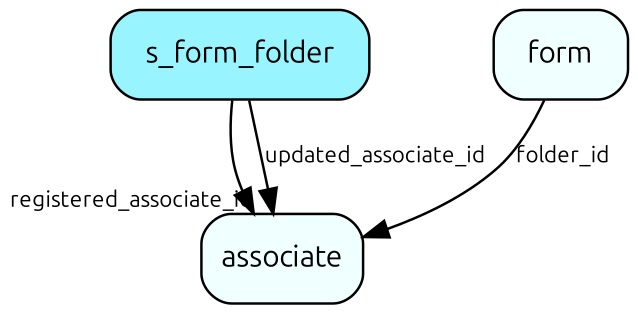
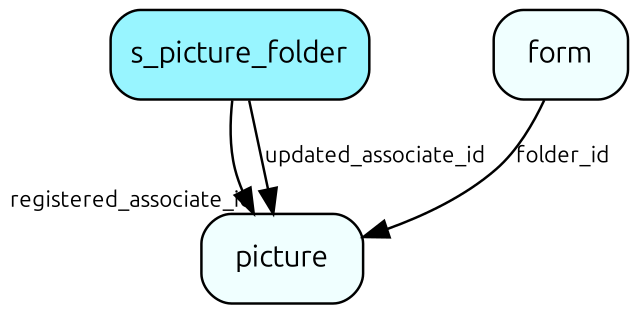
(240, 55) -> (240, 55)
(282, 259) -> (282, 259)
